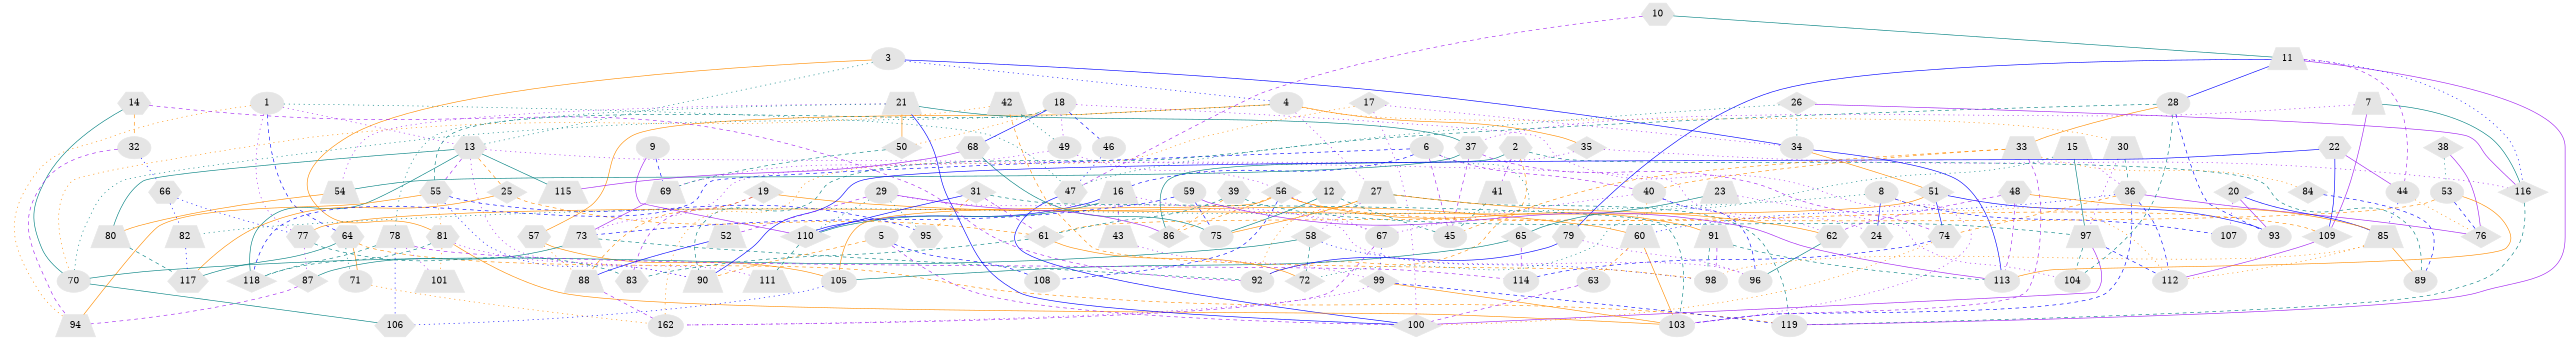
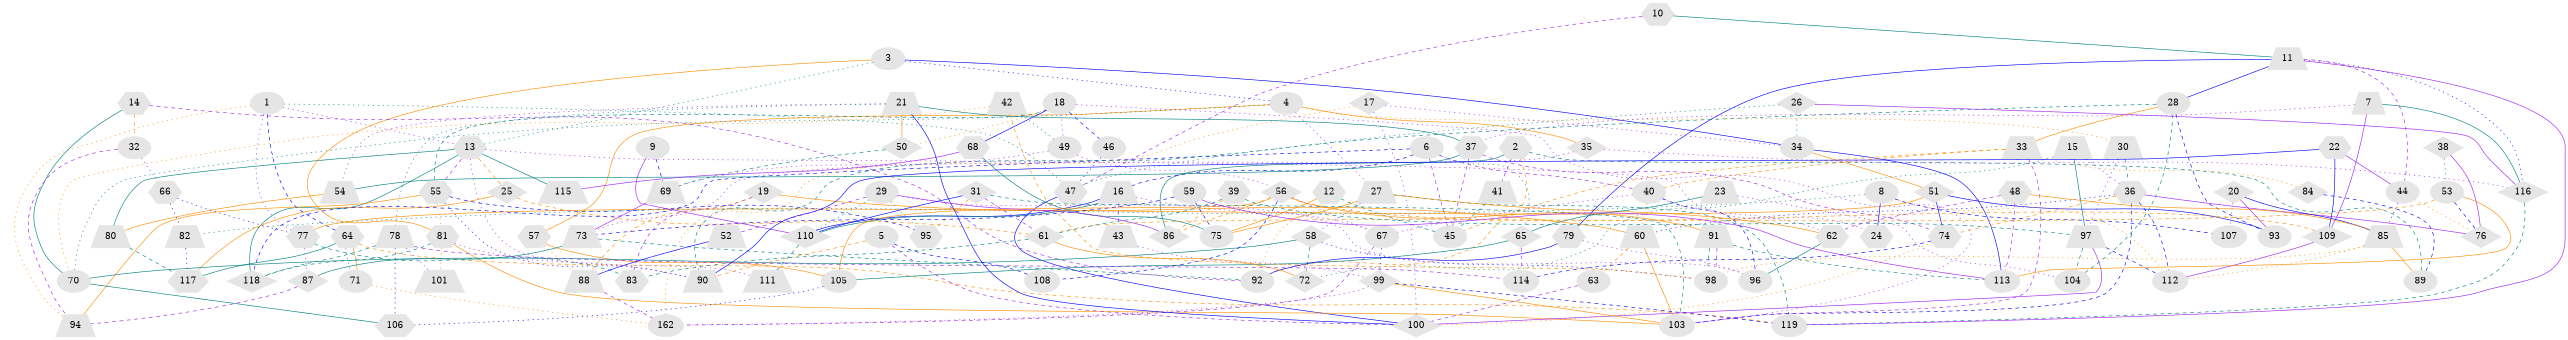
(149, 169) -> (149, 169)
(1274, 216) -> (1274, 216)
